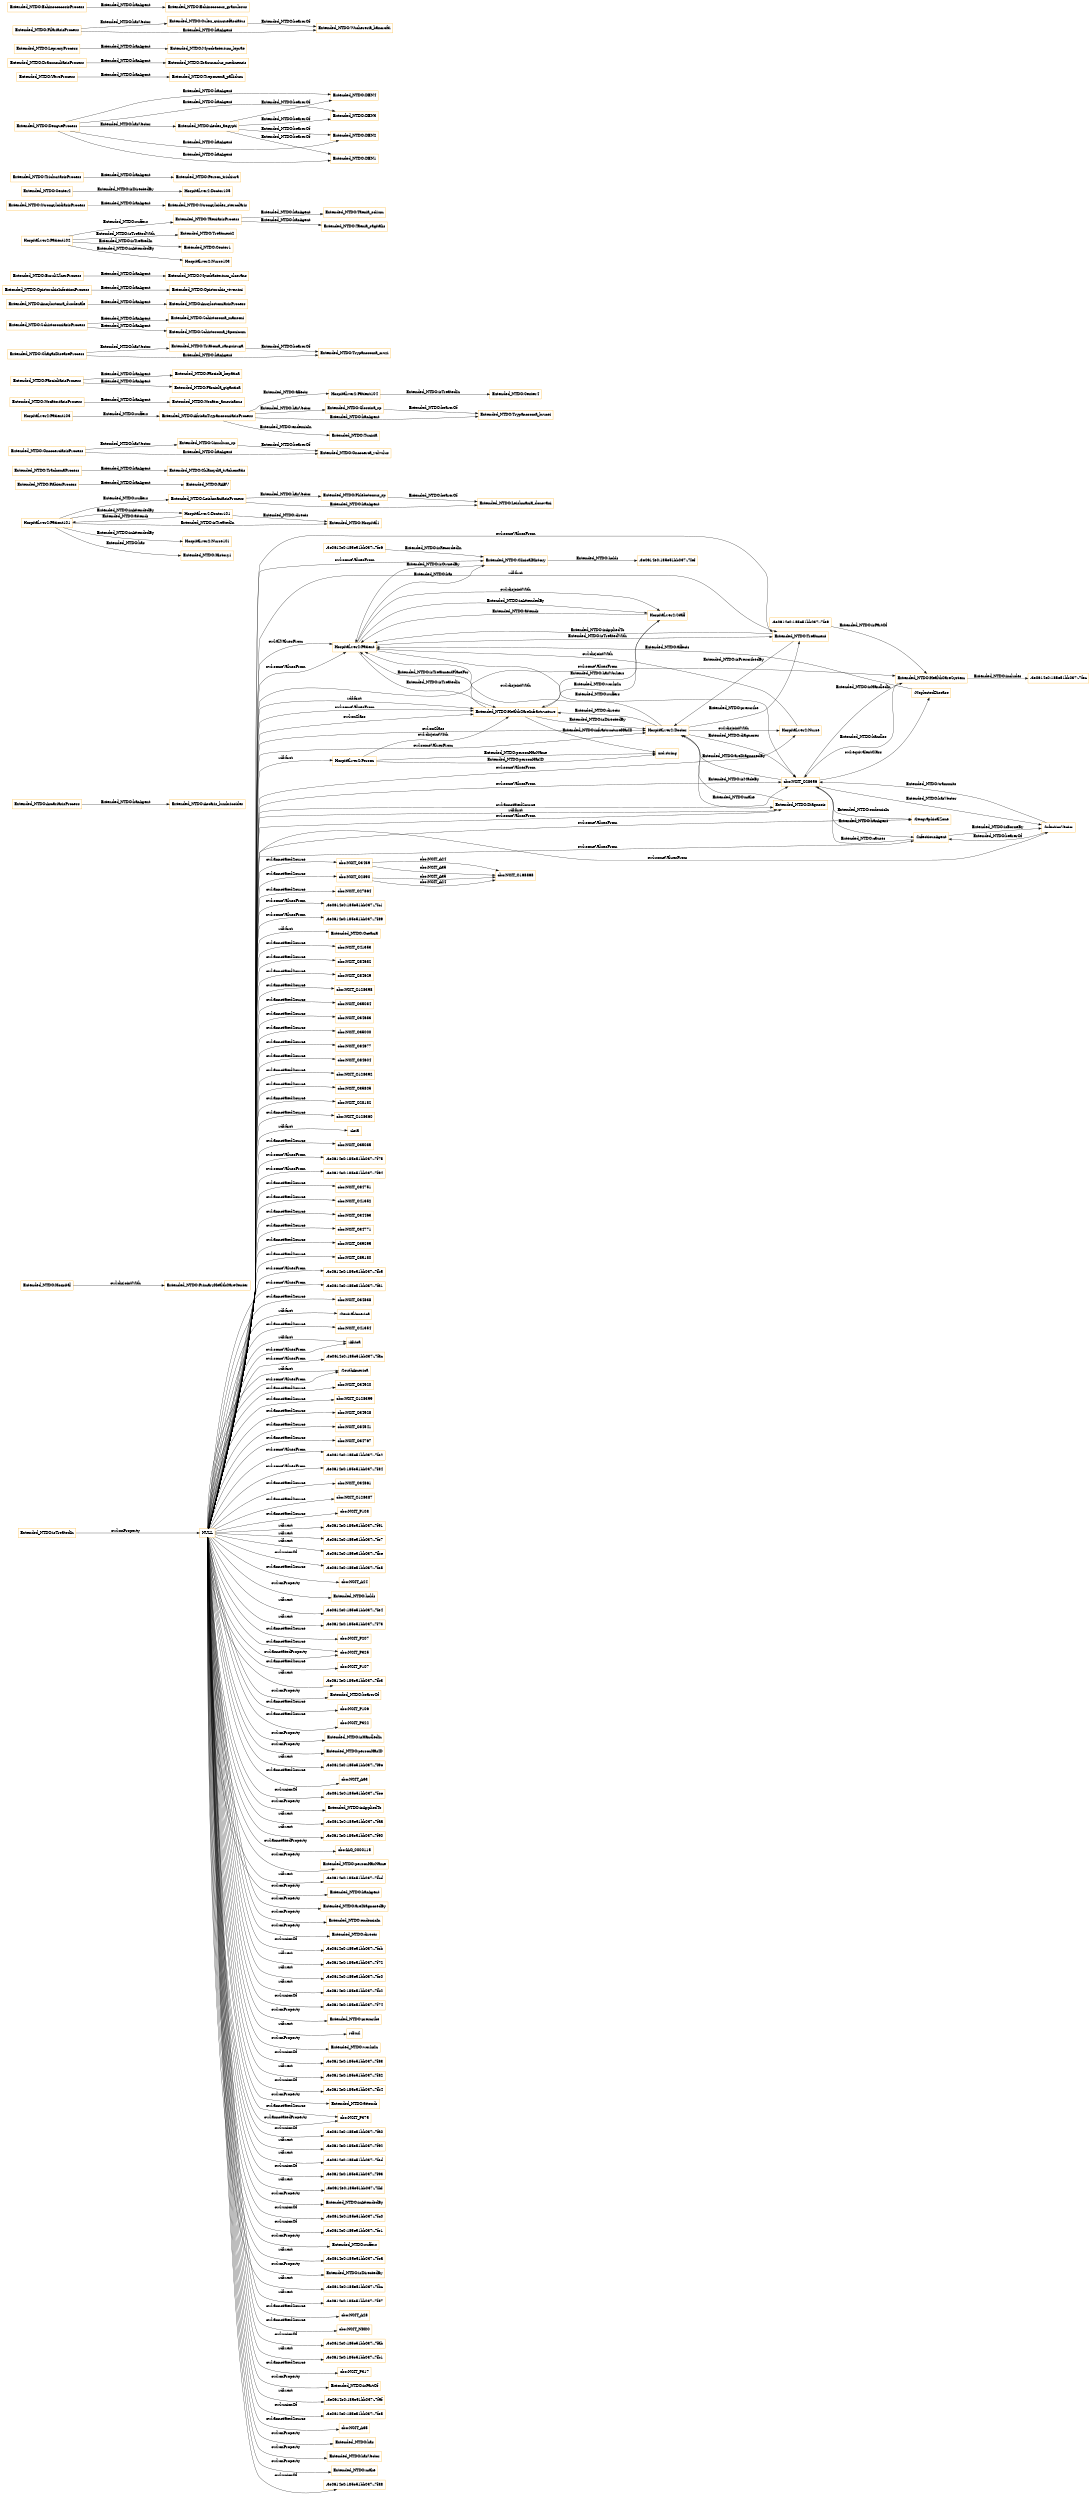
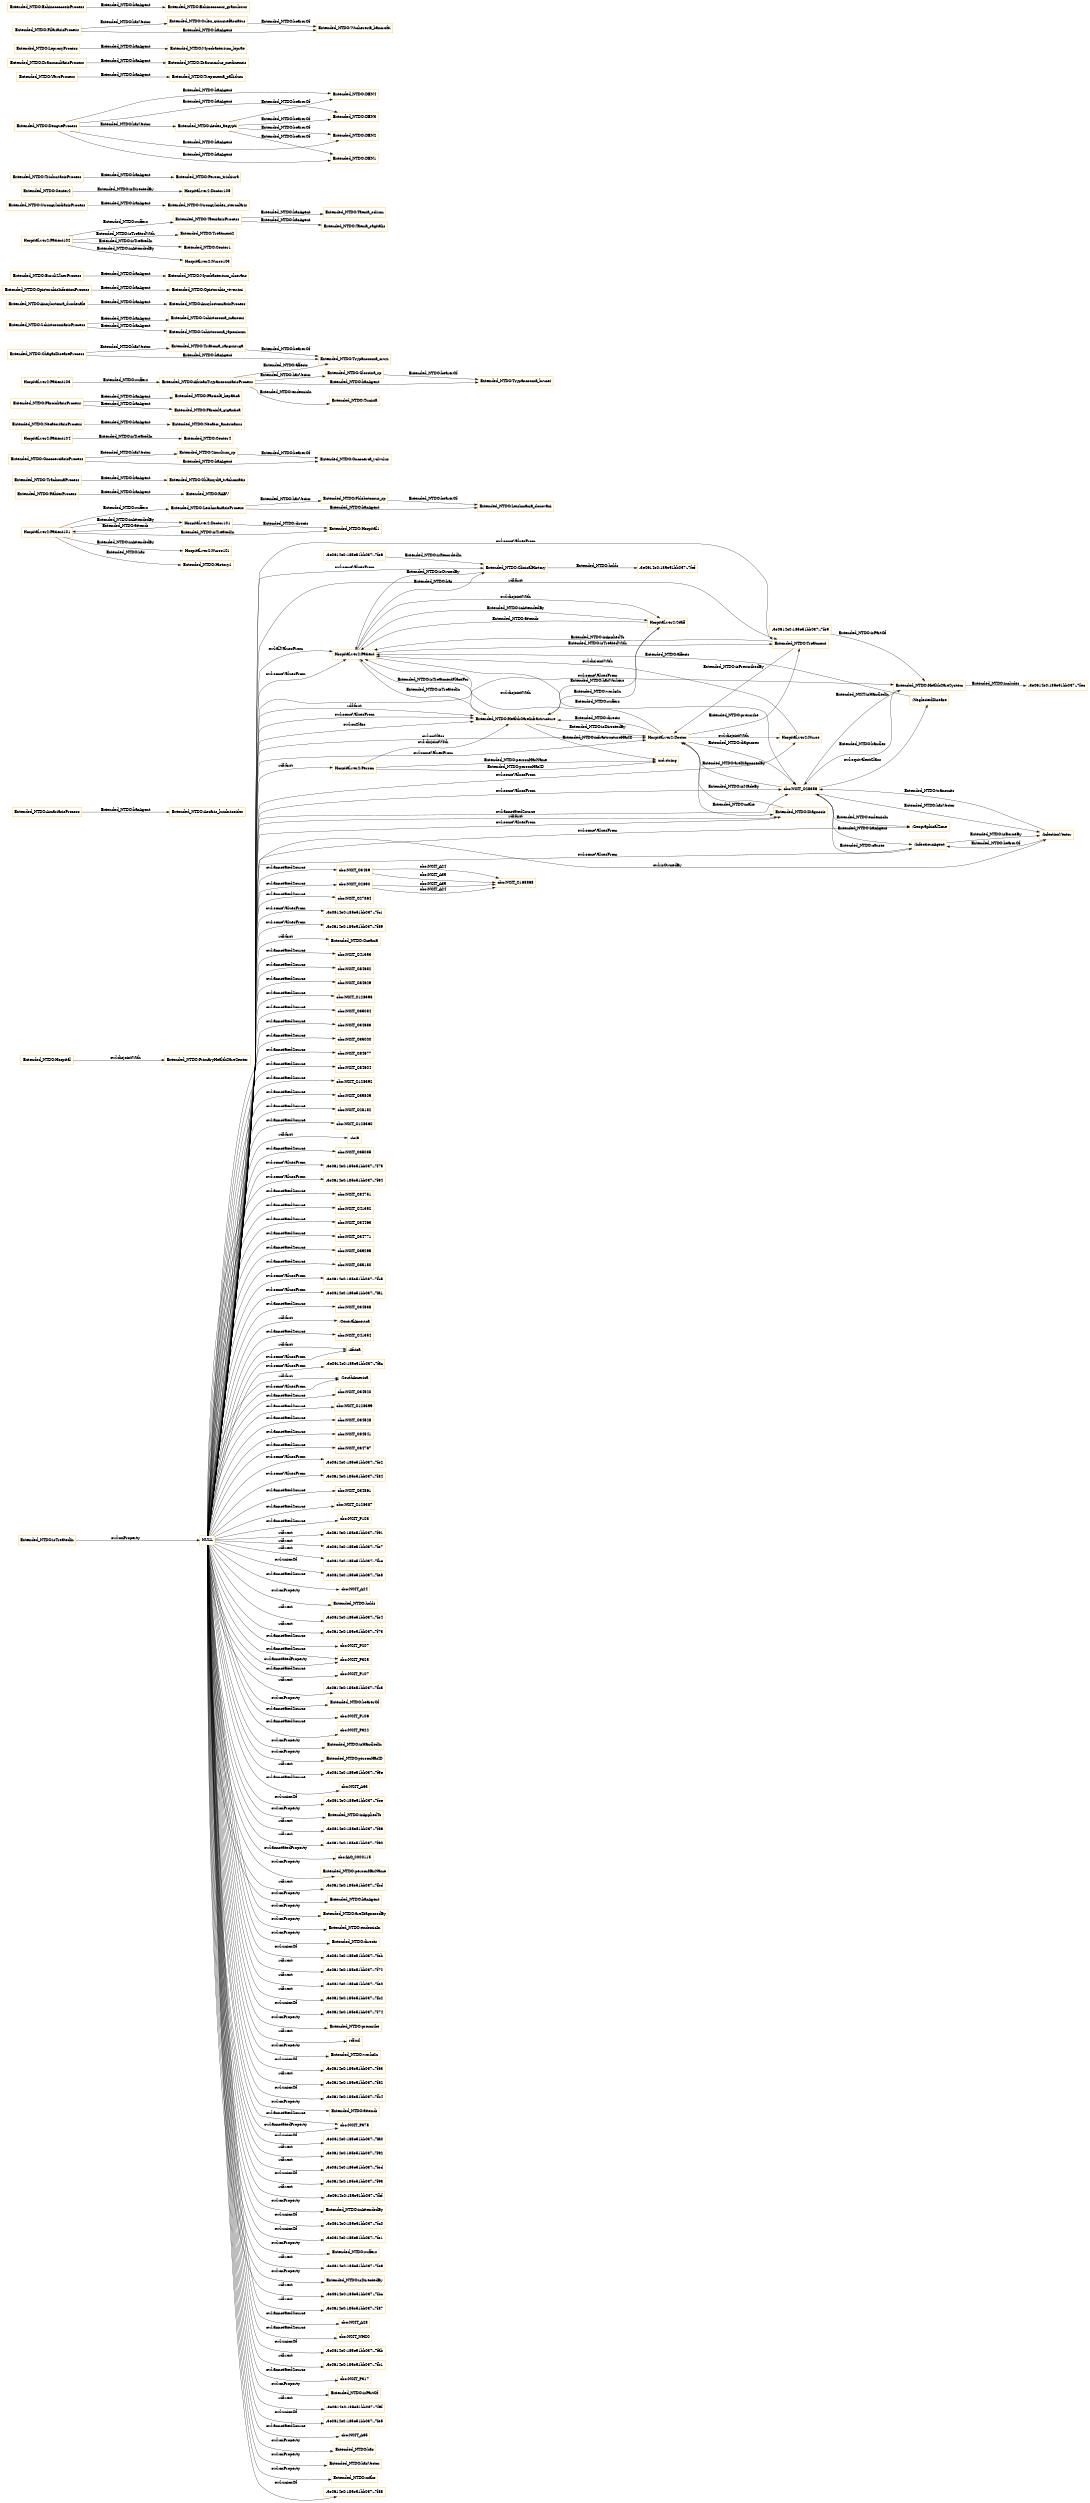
(286, 398) -> (280, 371)
(863, 687) -> (862, 695)
(667, 858) -> (667, 865)
